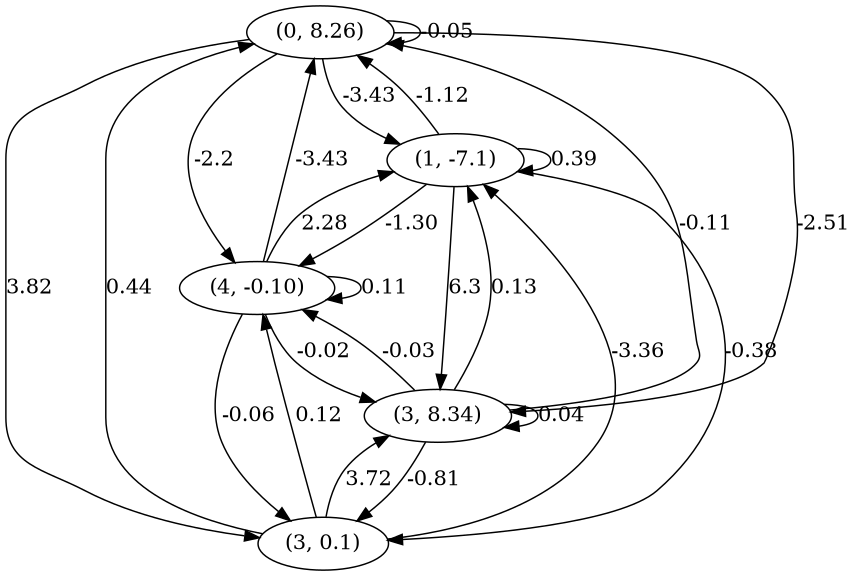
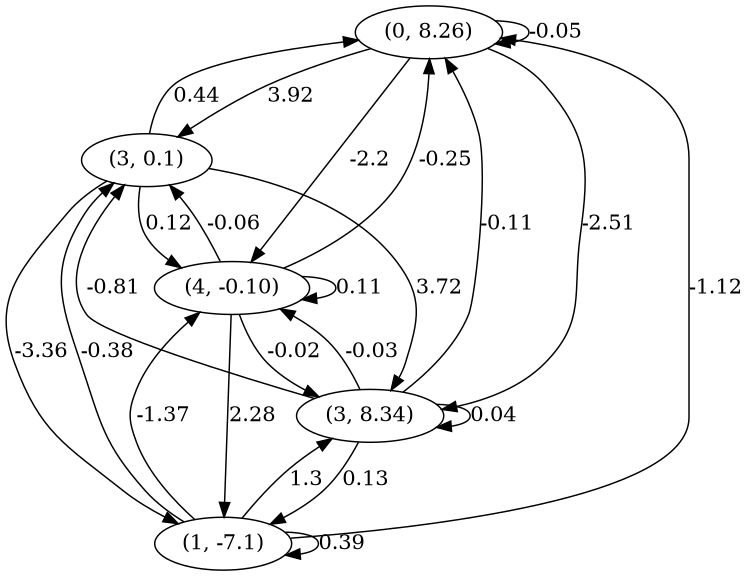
(343, 108) -> none
(323, 160) -> (446, 160)
(412, 224) -> (164, 416)
(29, 288) -> (291, 96)
(465, 288) -> (306, 480)
